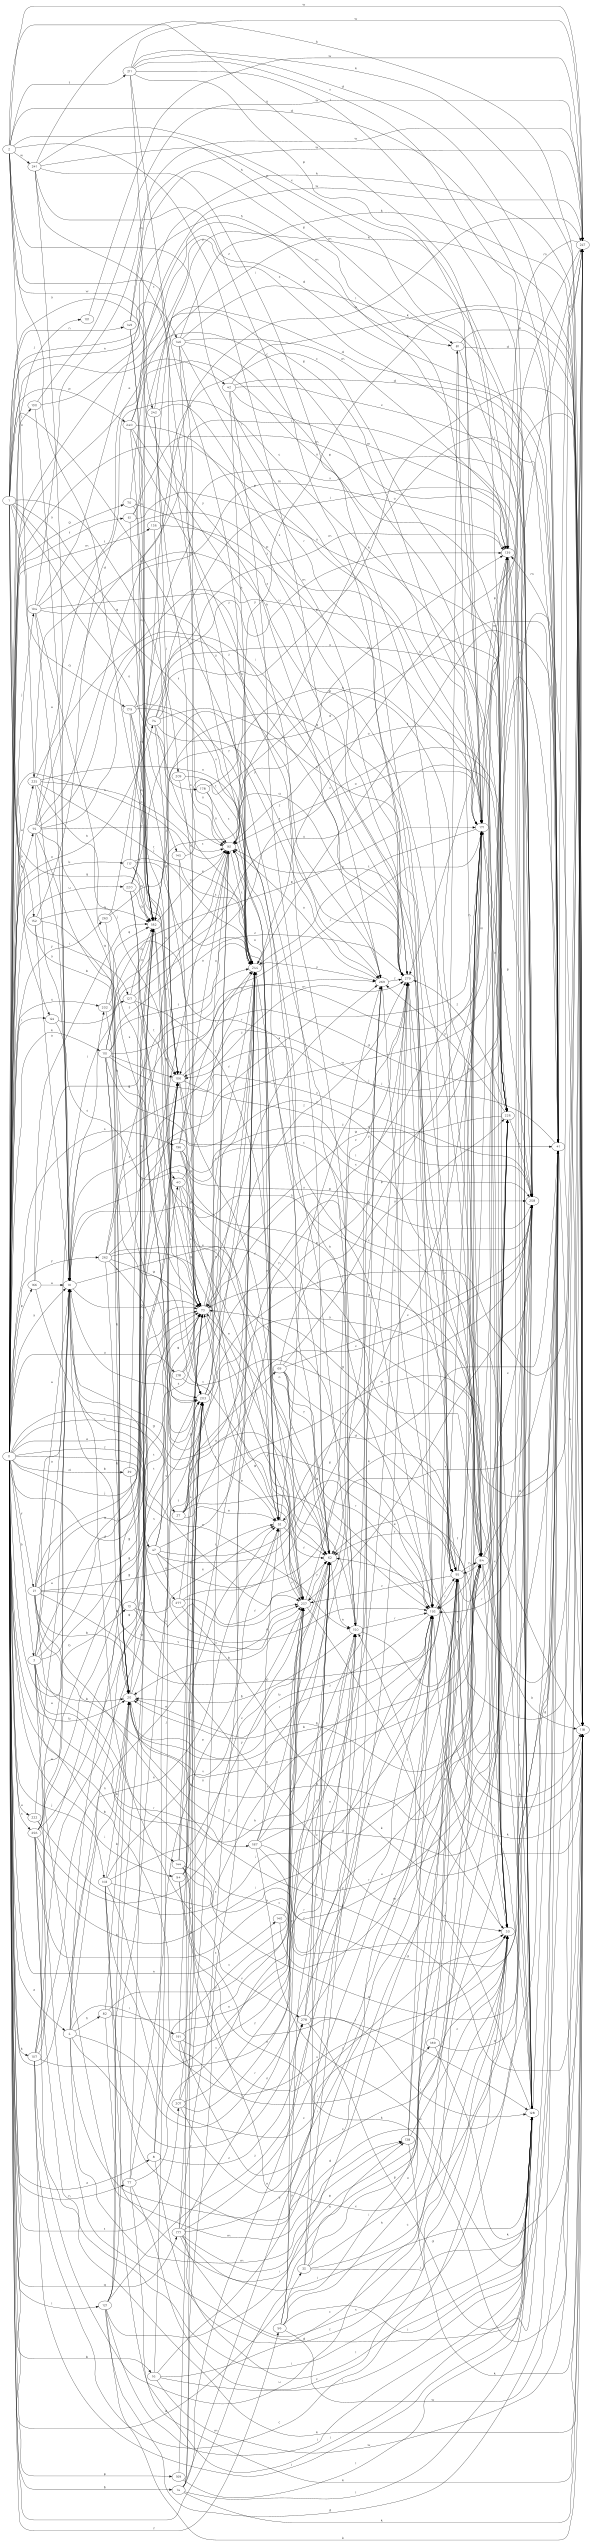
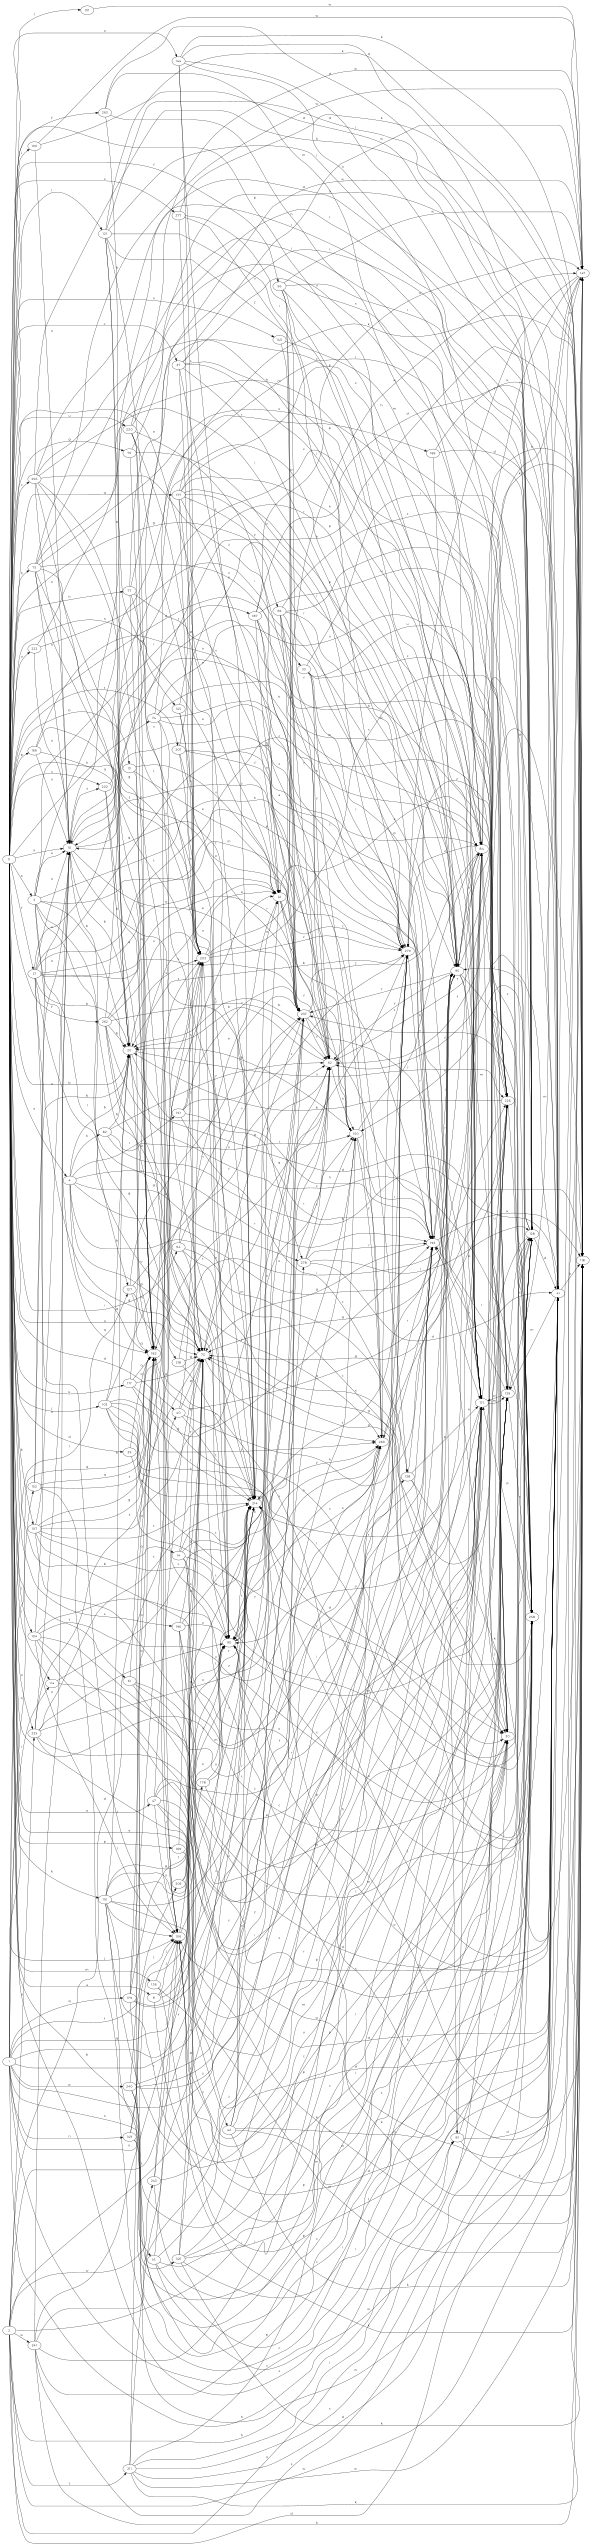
none -> (409, 403)
(563, 825) -> none
(255, 968) -> (255, 1503)
